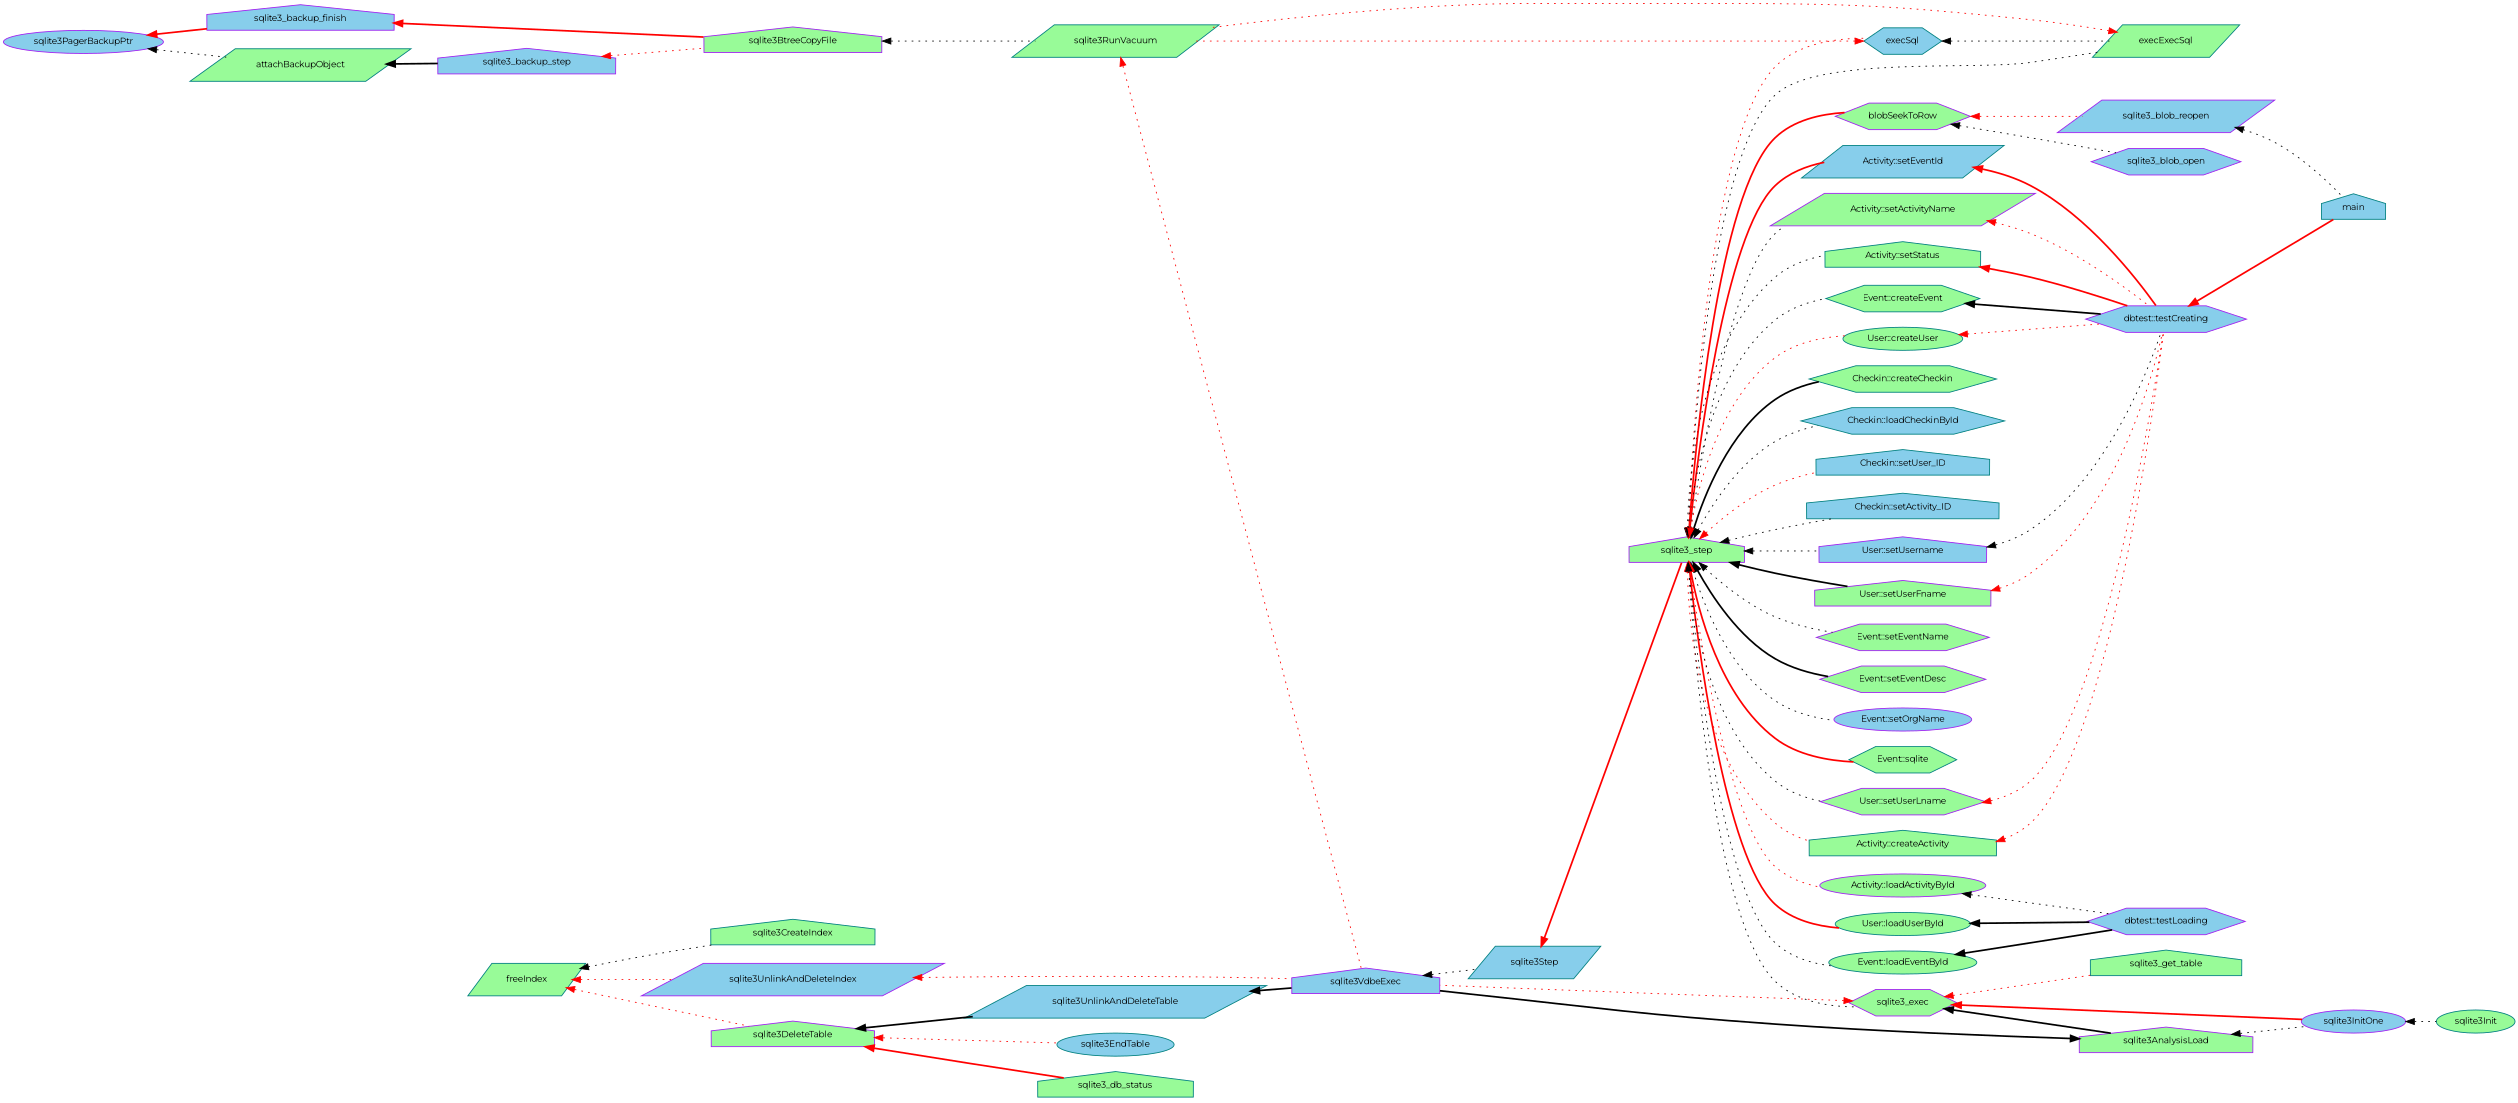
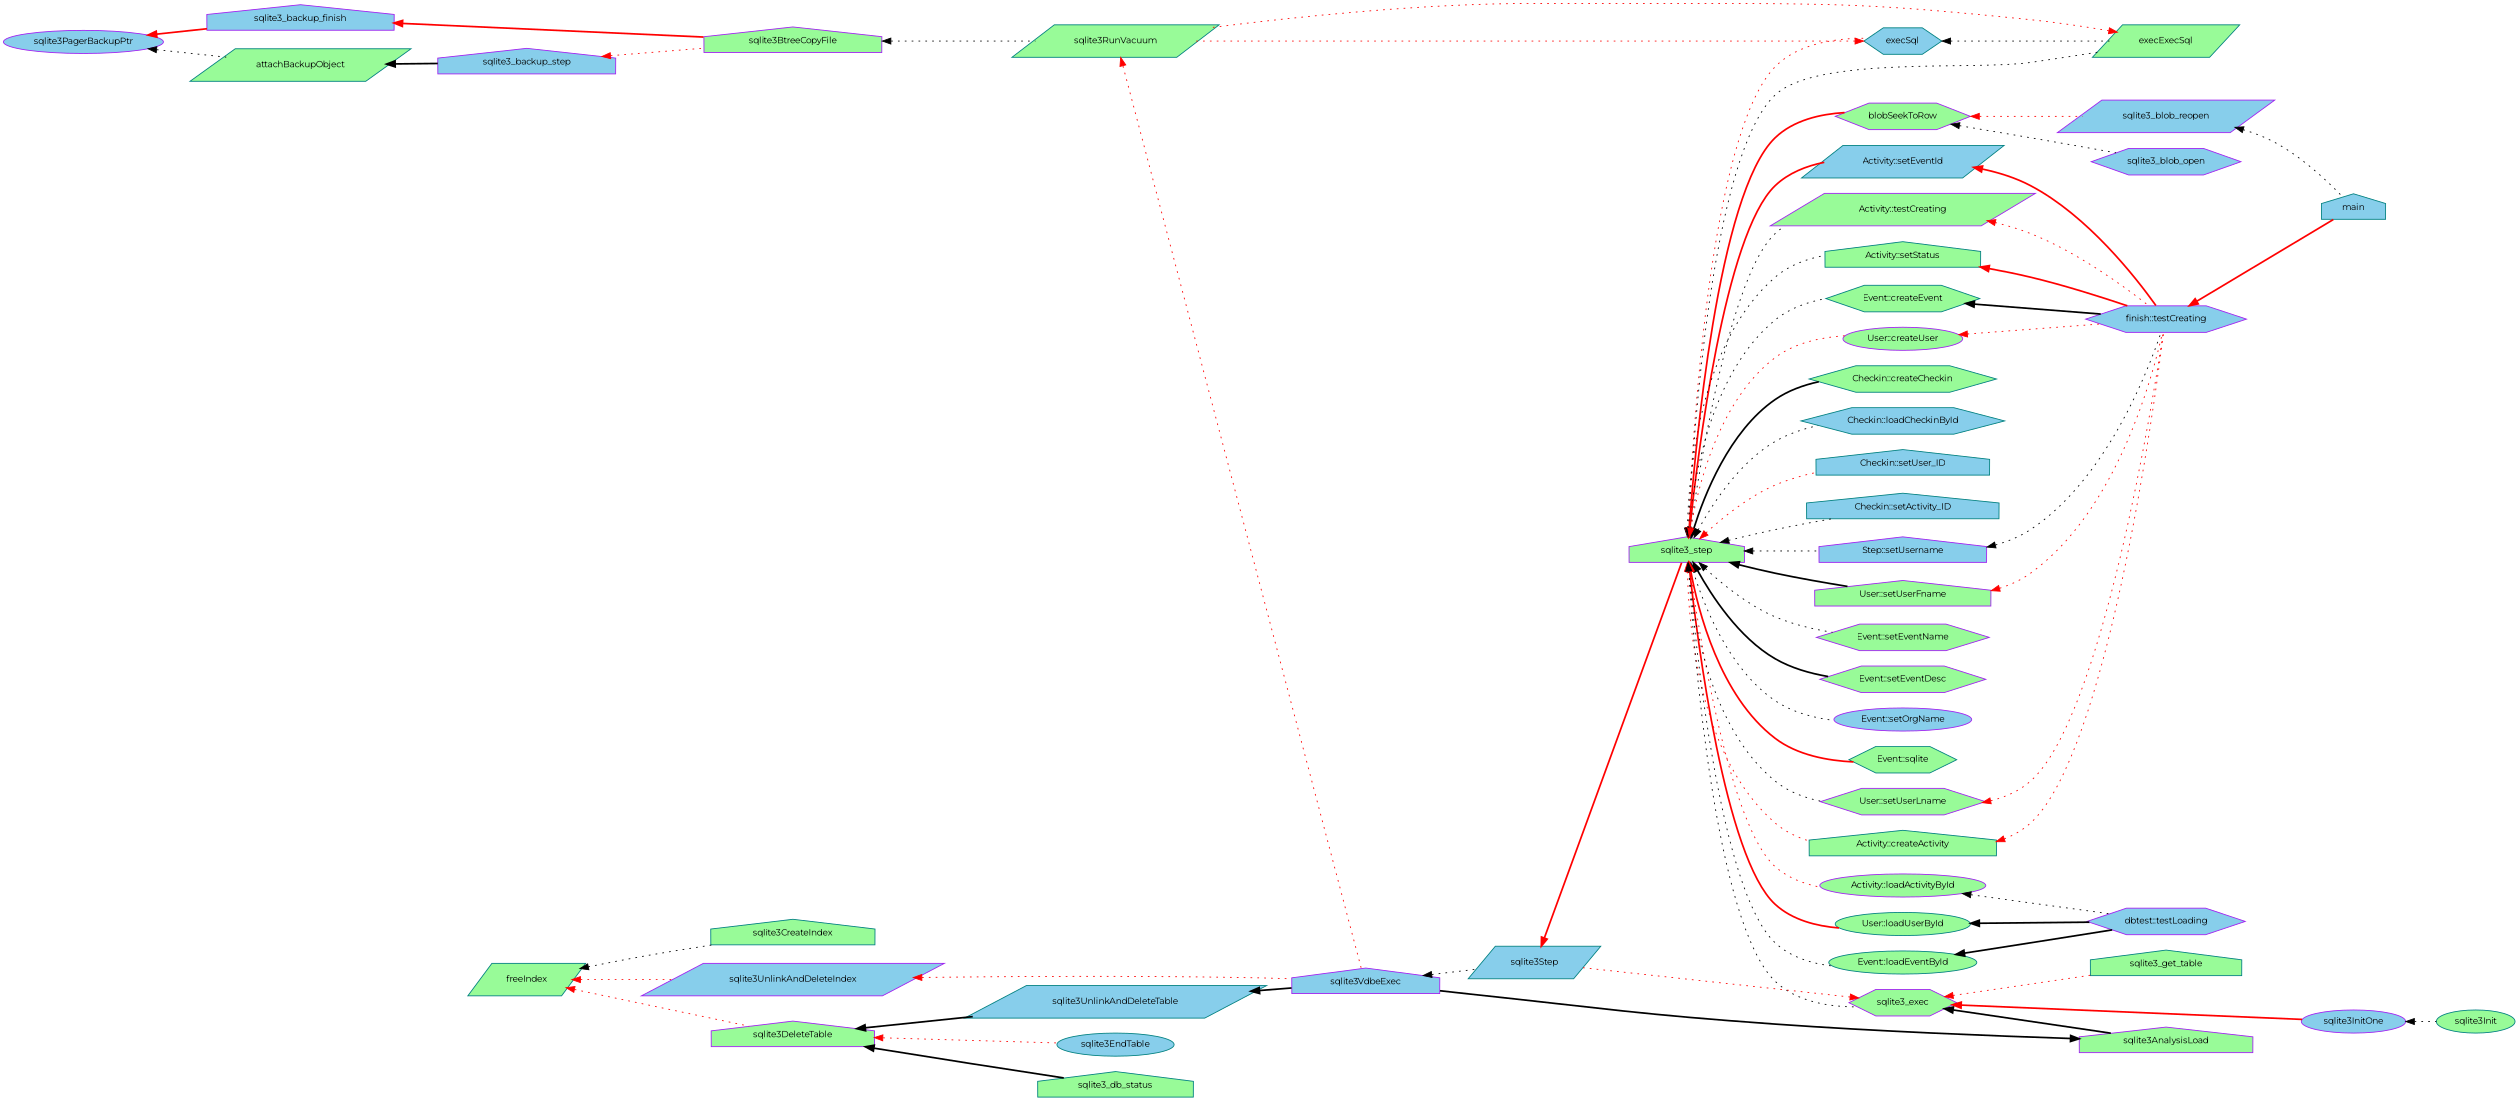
(1903, 210) -> (1903, 210)
(2166, 319) -> (2166, 319)
(1903, 339) -> (1903, 339)
(1903, 551) -> (1903, 551)
(1642, 993) -> (1716, 982)
(2273, 1030) -> none
(969, 1063) -> (969, 1063)
